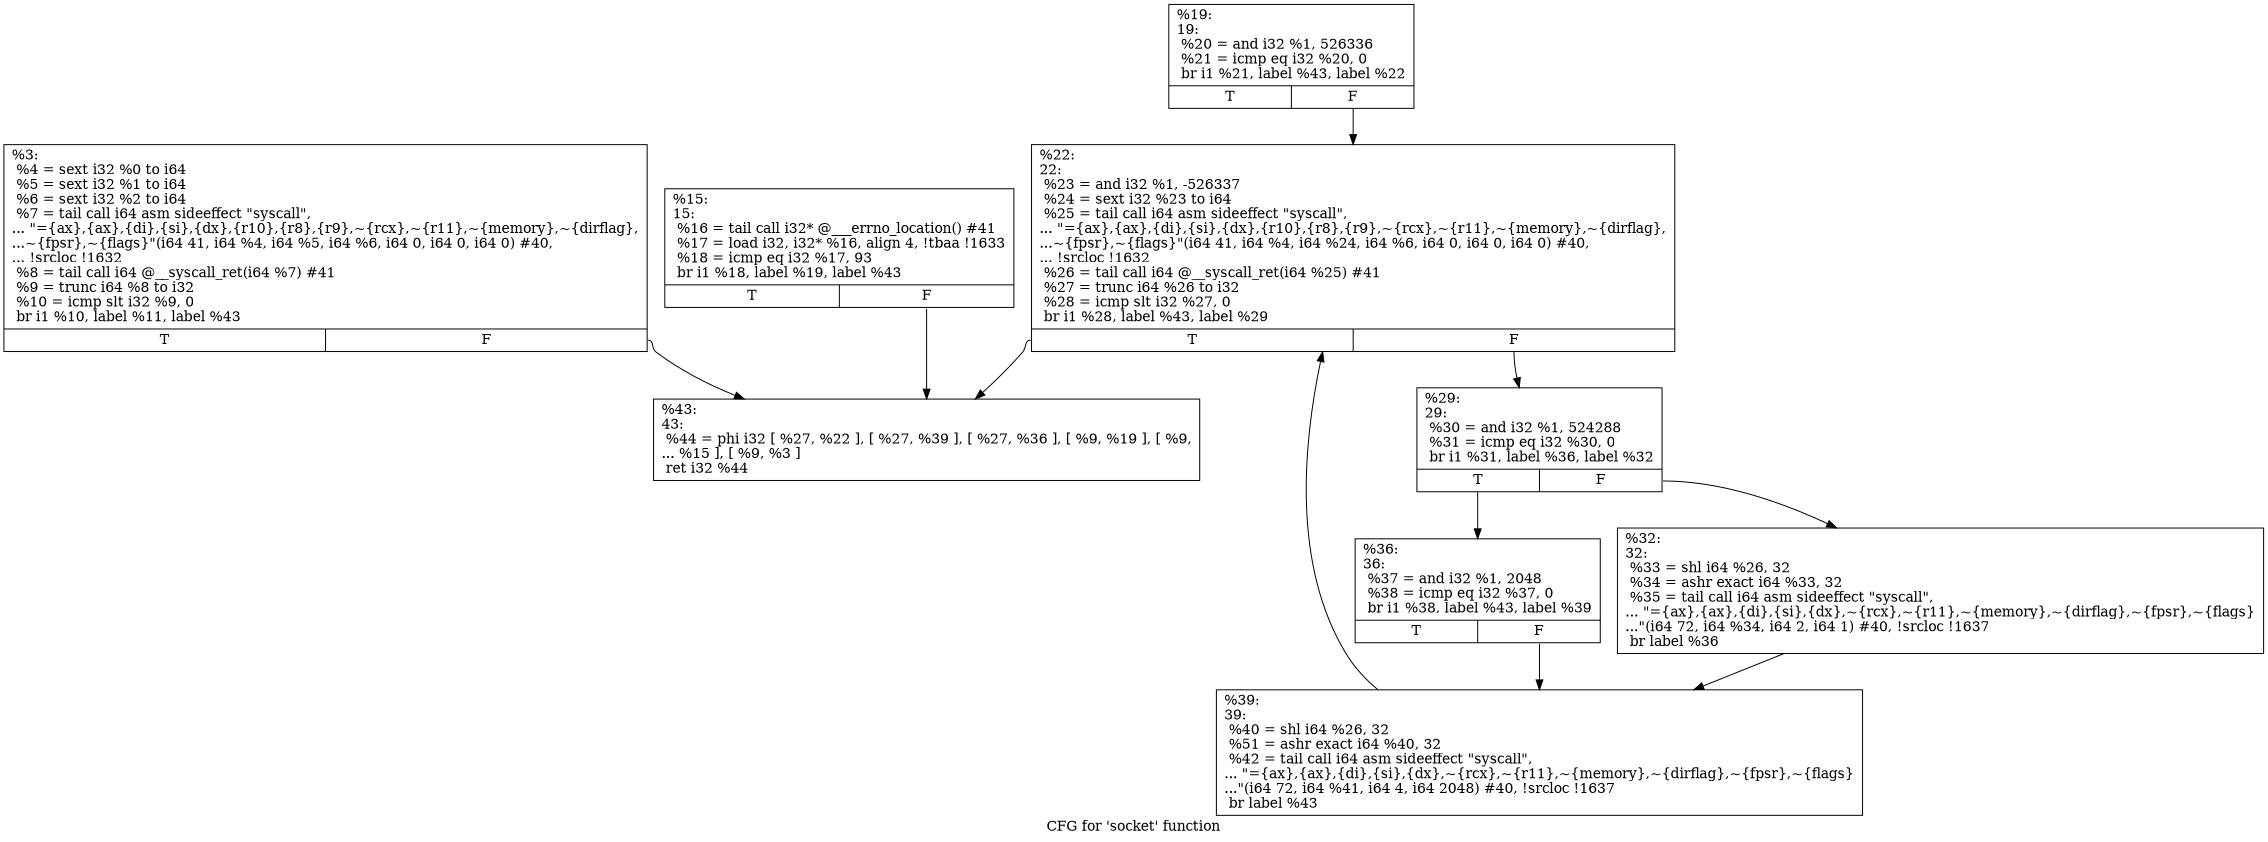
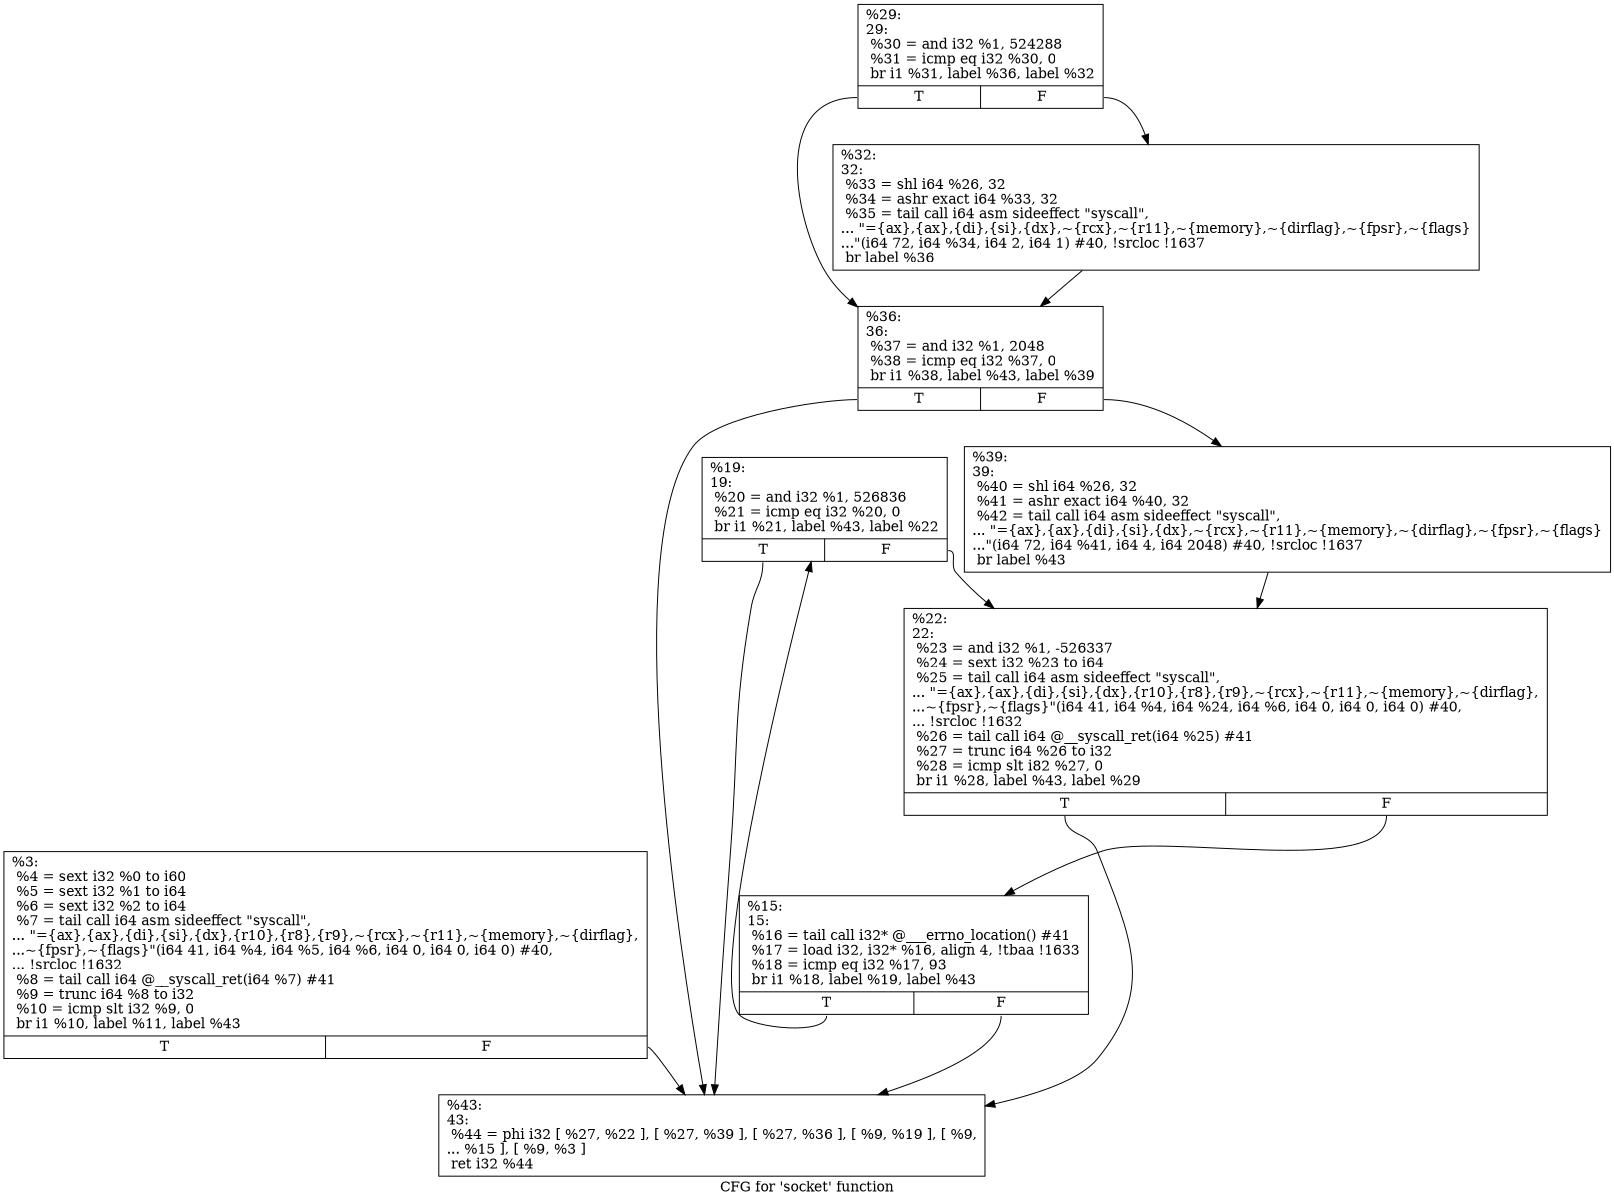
(1275, 45) -> (808, 498)
(99, 170) -> (99, 877)
(1135, 303) -> (1008, 766)
(1515, 365) -> (1203, 848)
(1743, 670) -> (1065, 285)
none -> (658, 677)
(1333, 745) -> (1081, 502)
none -> (732, 822)
none -> (749, 838)
